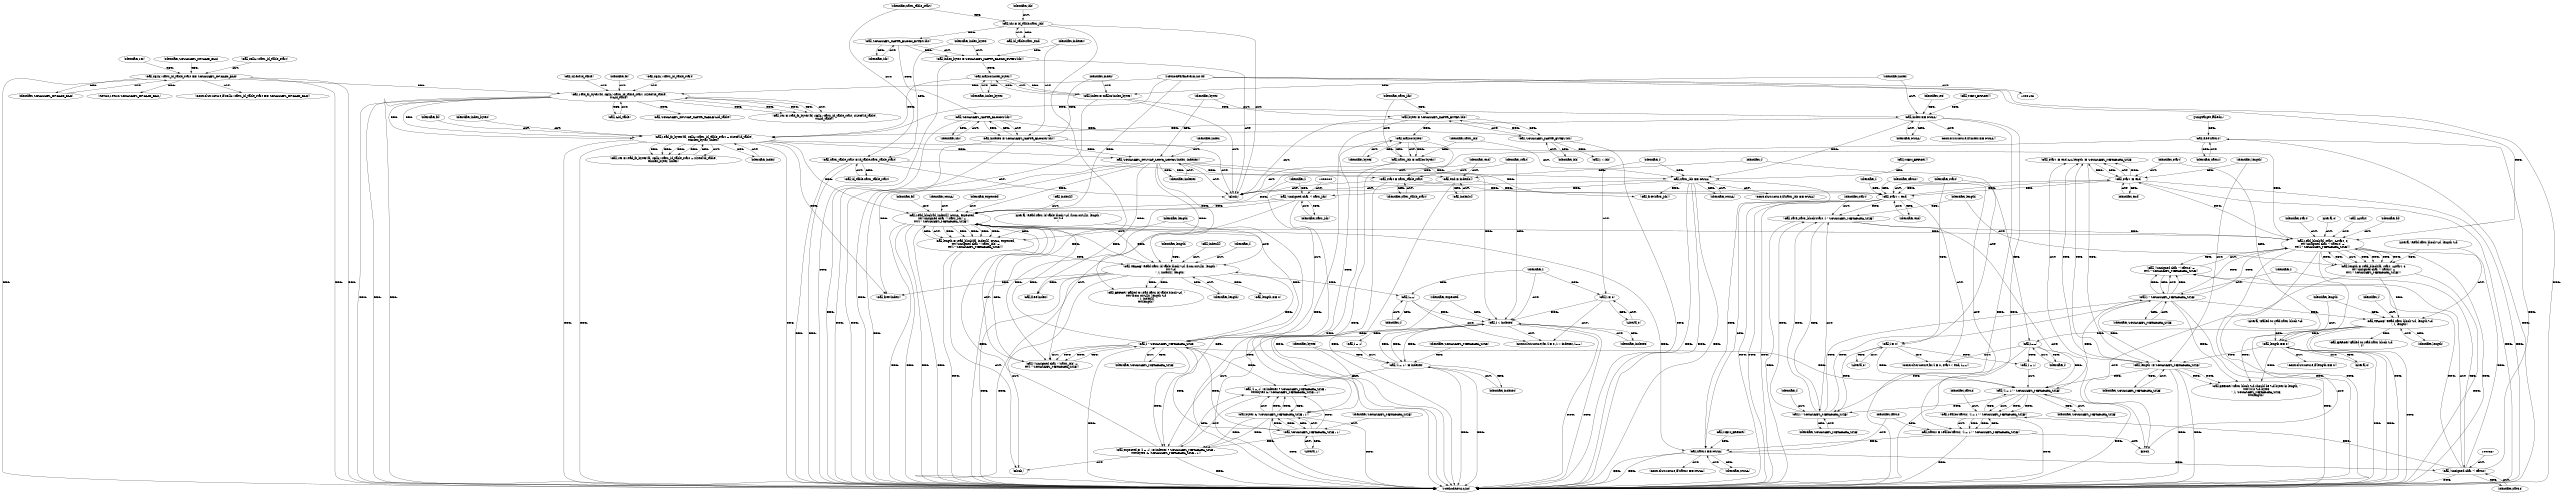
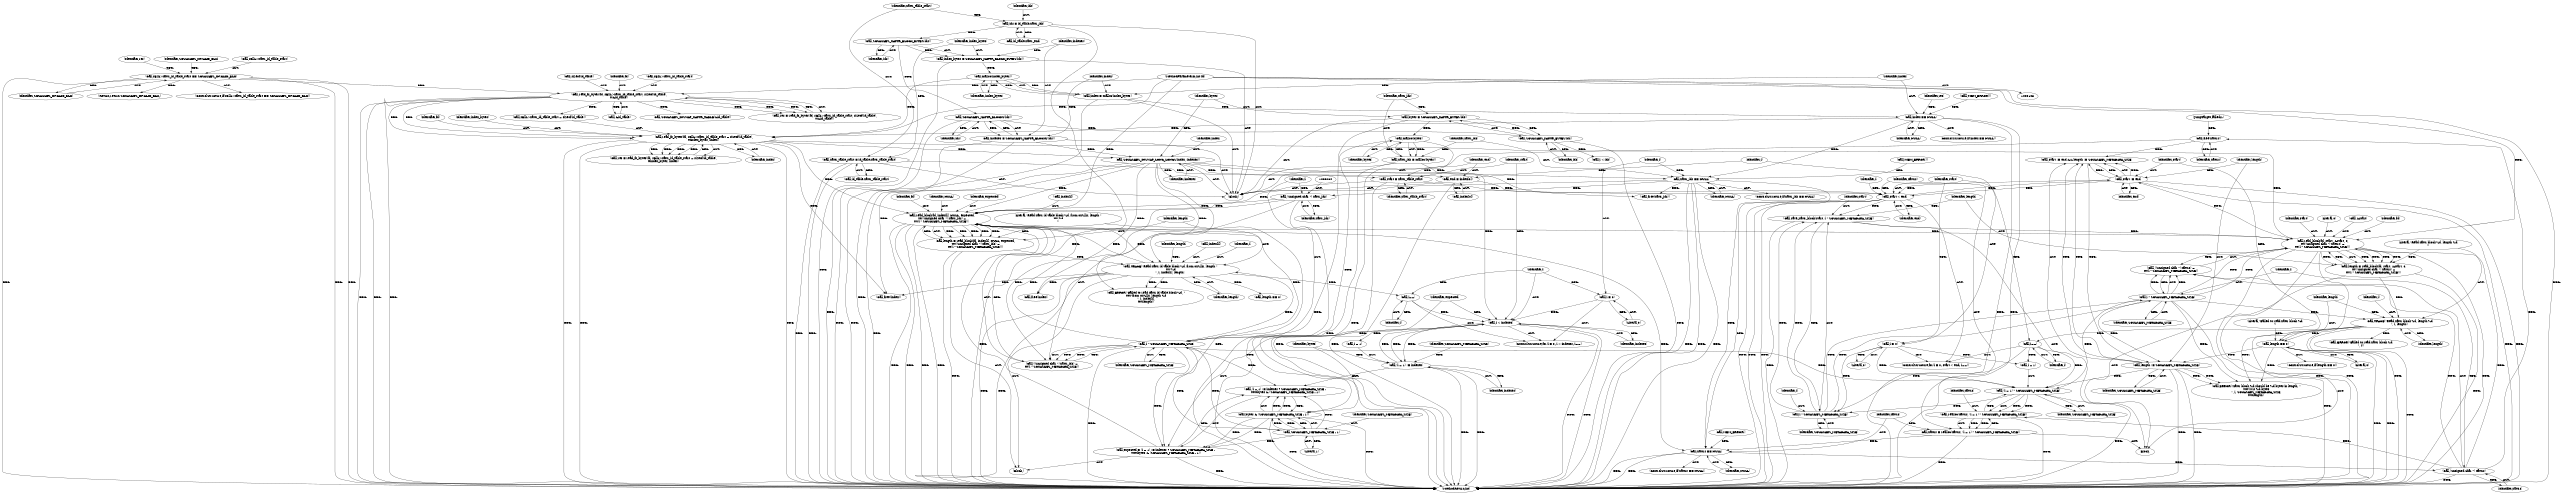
none -> (549, 118)
(2488, 452) -> none
(2531, 455) -> (2151, 149)
